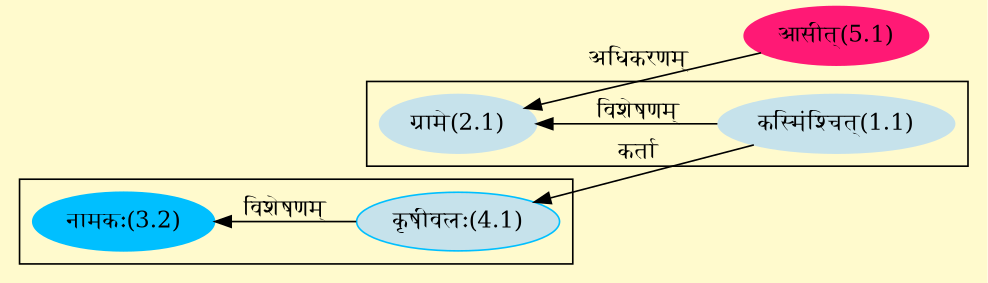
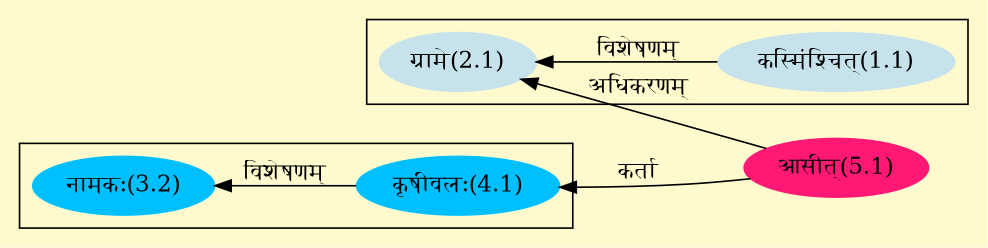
(632, 177) -> (664, 185)
(458, 222) -> (458, 186)
